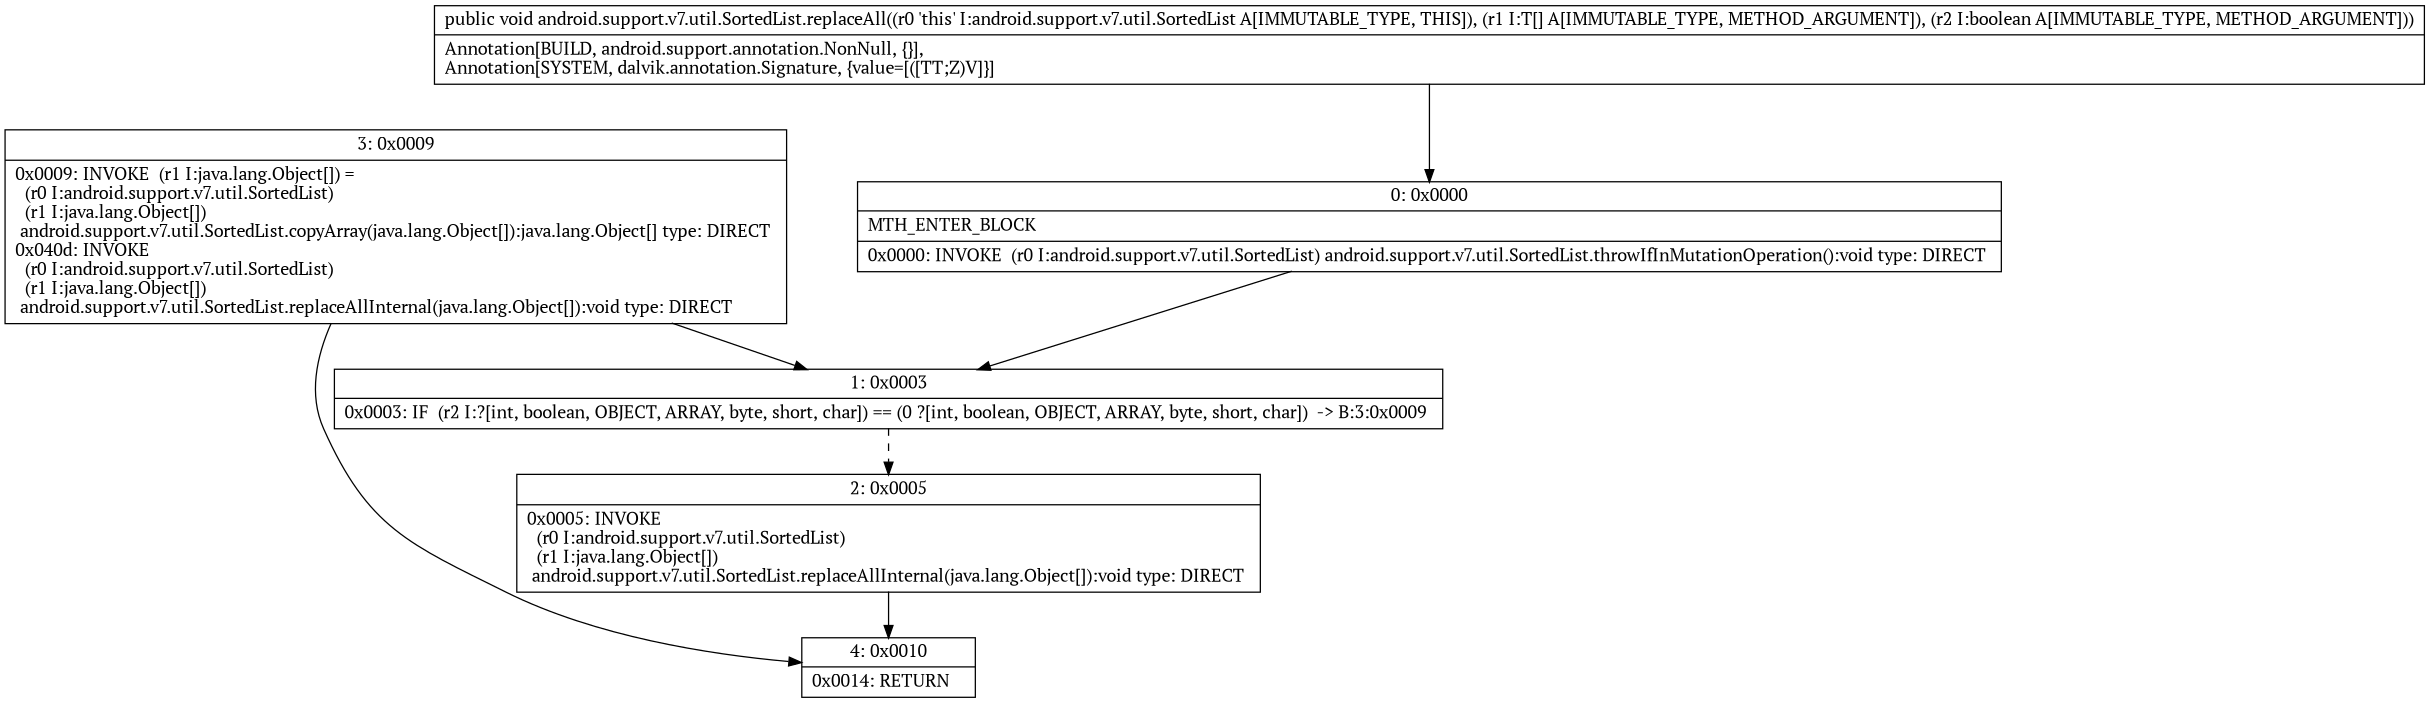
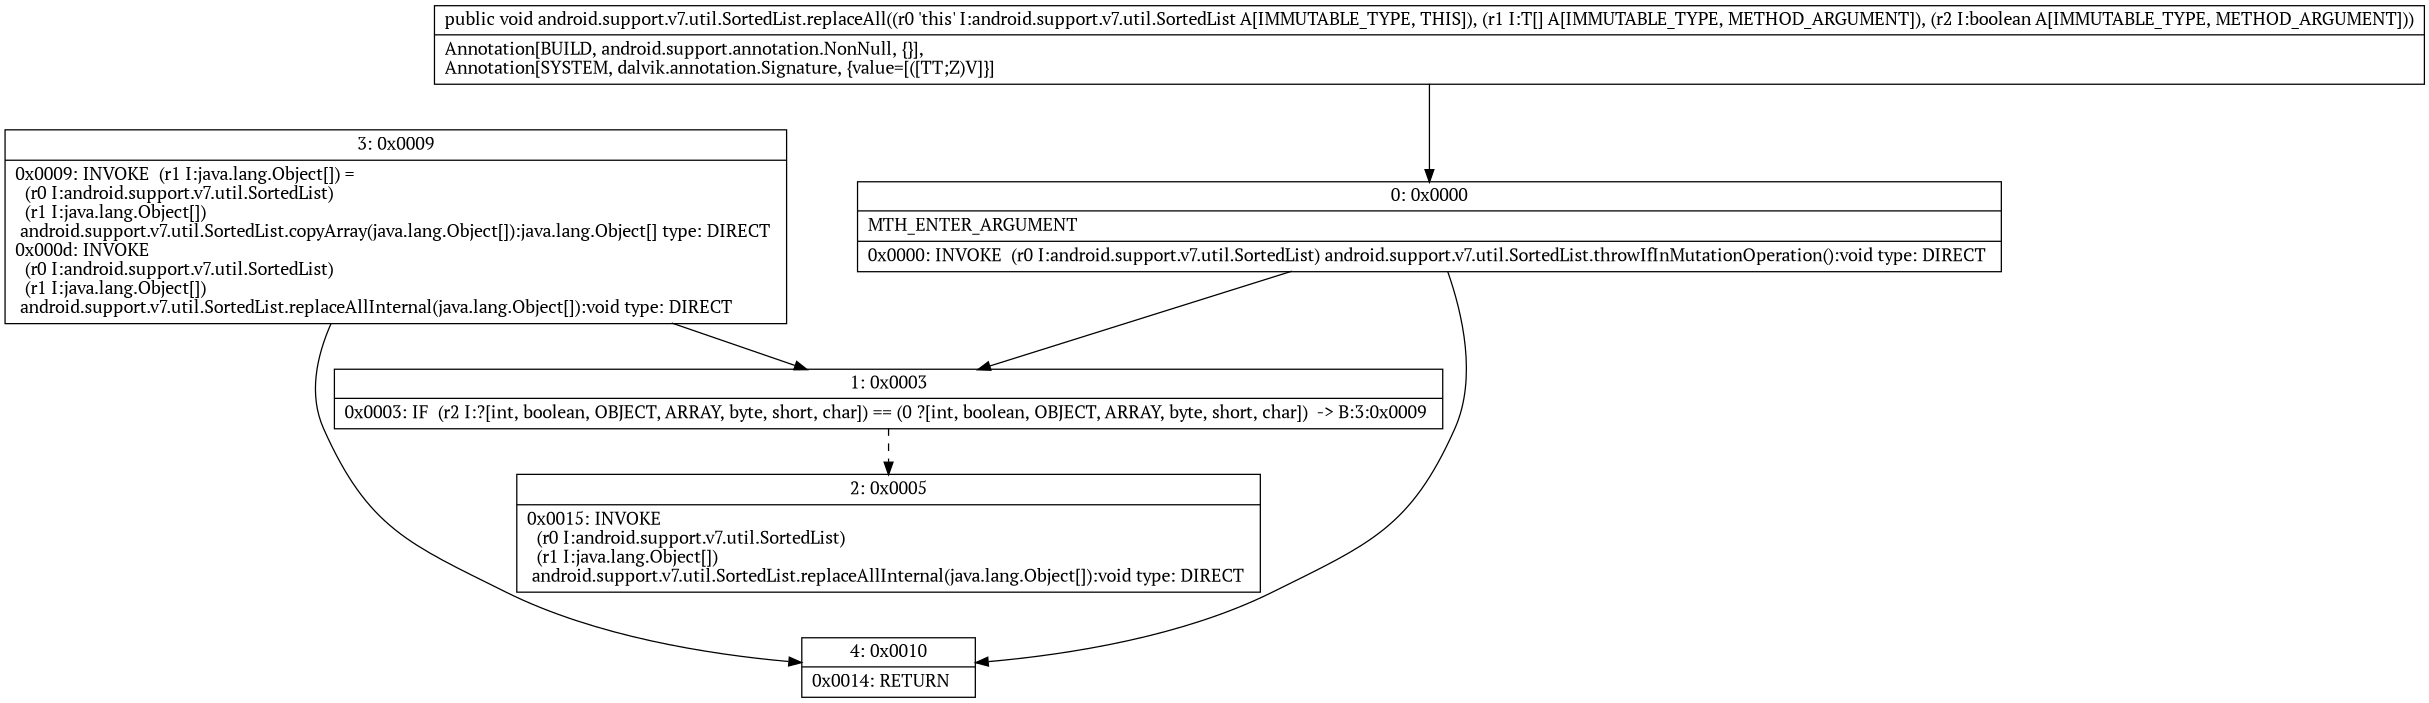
(952, 225) -> (973, 225)
(87, 251) -> (87, 251)
(599, 519) -> (599, 519)
(889, 608) -> (1326, 565)
